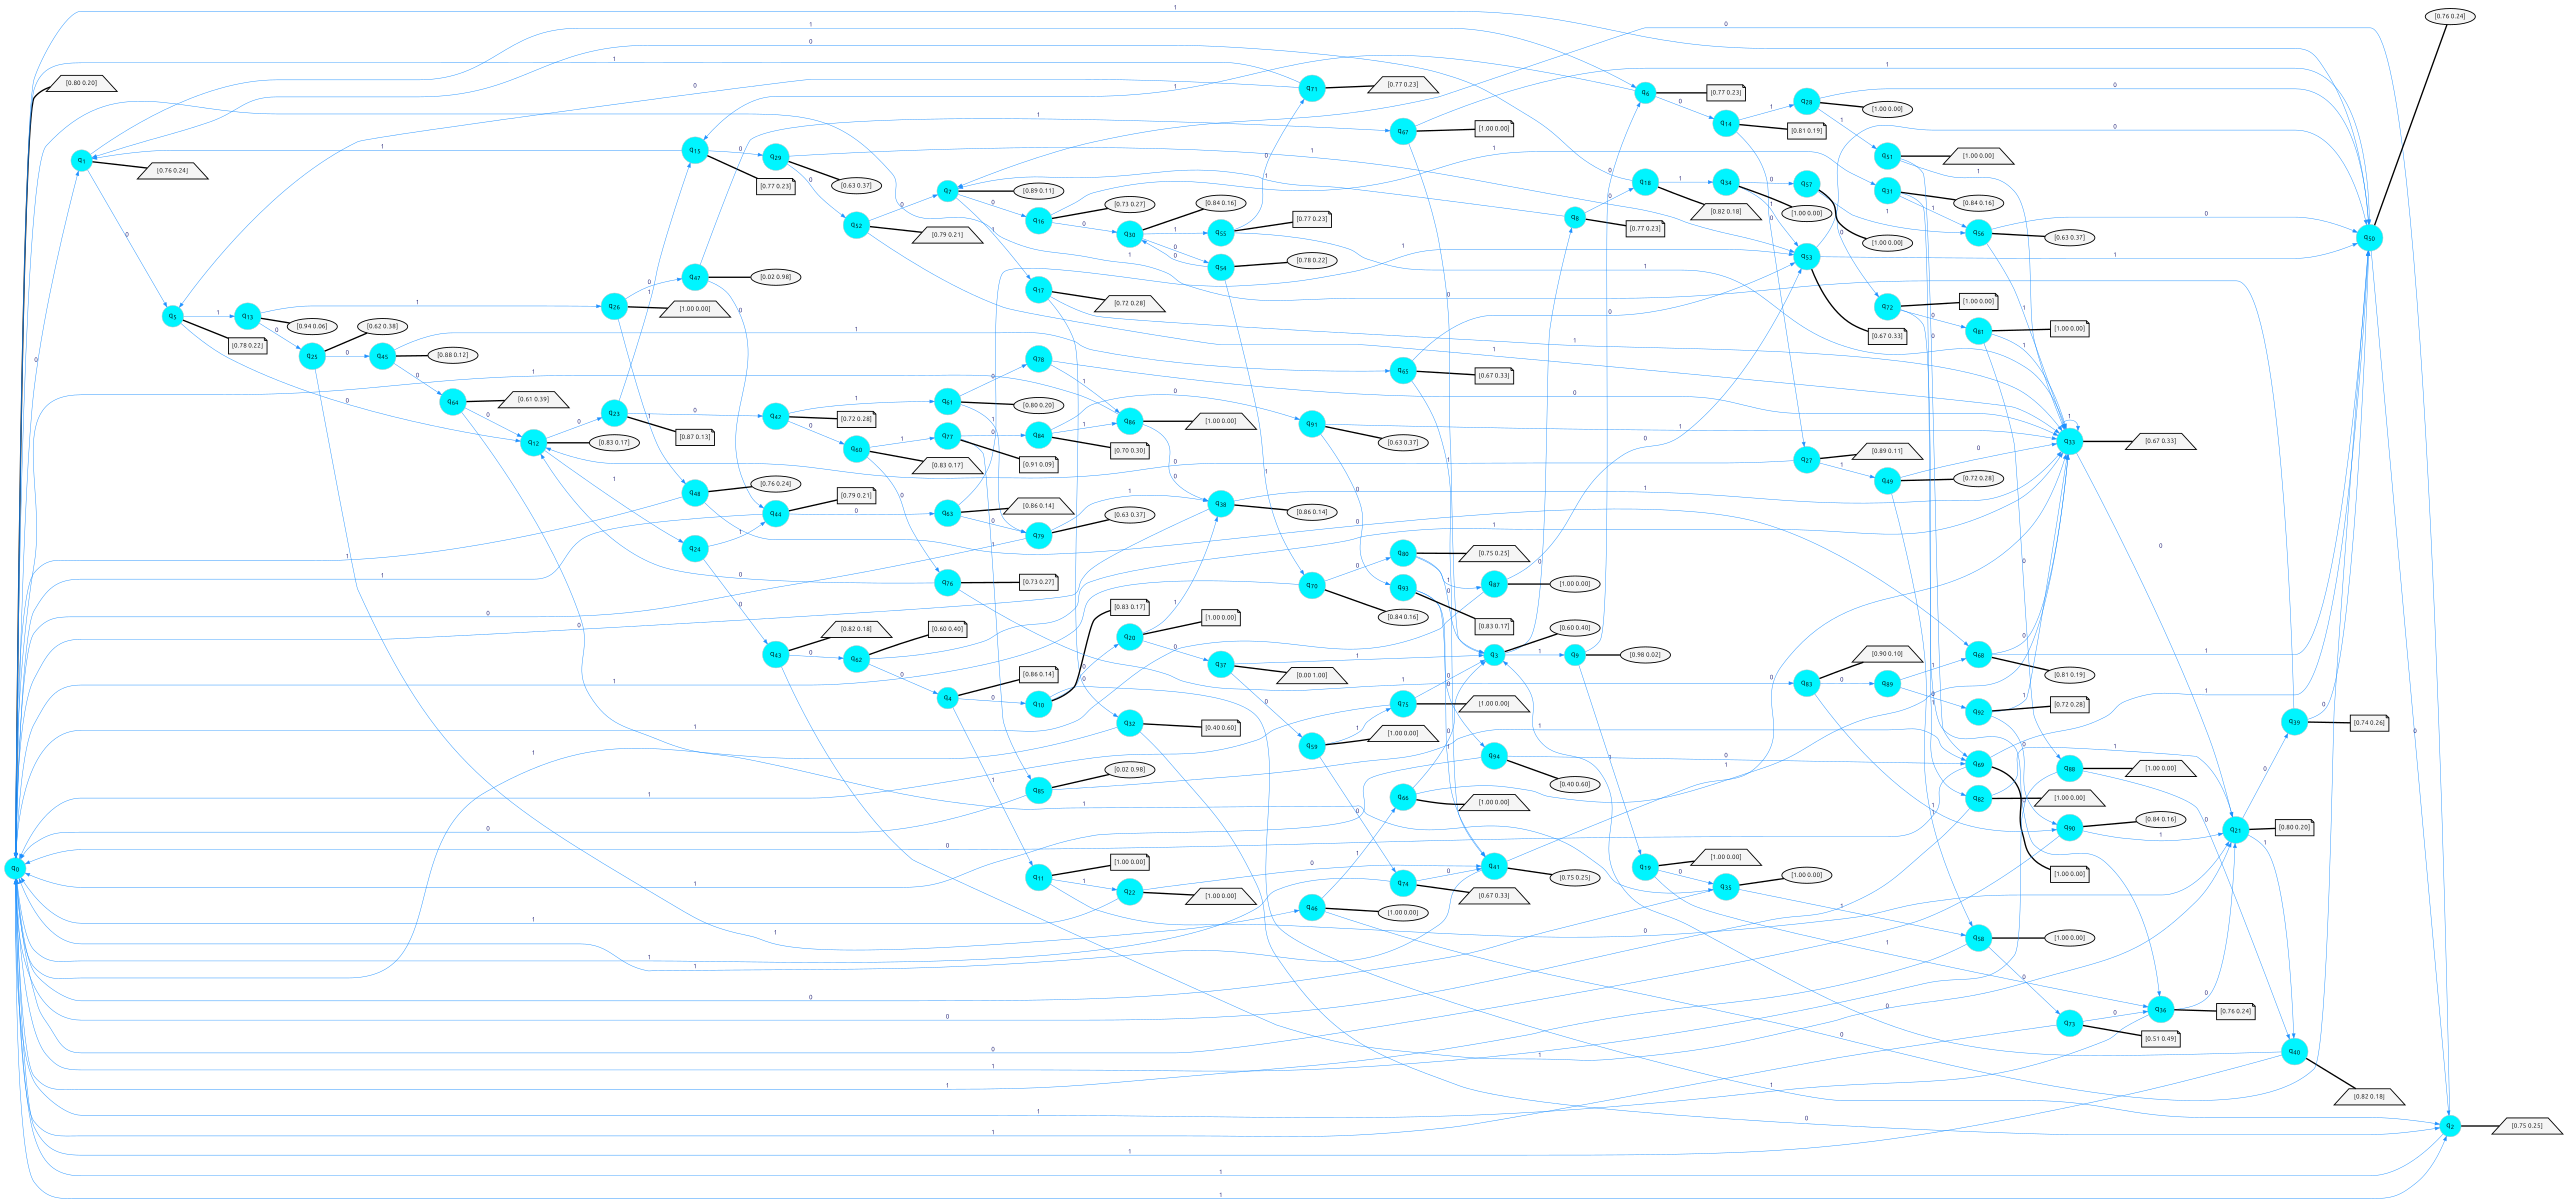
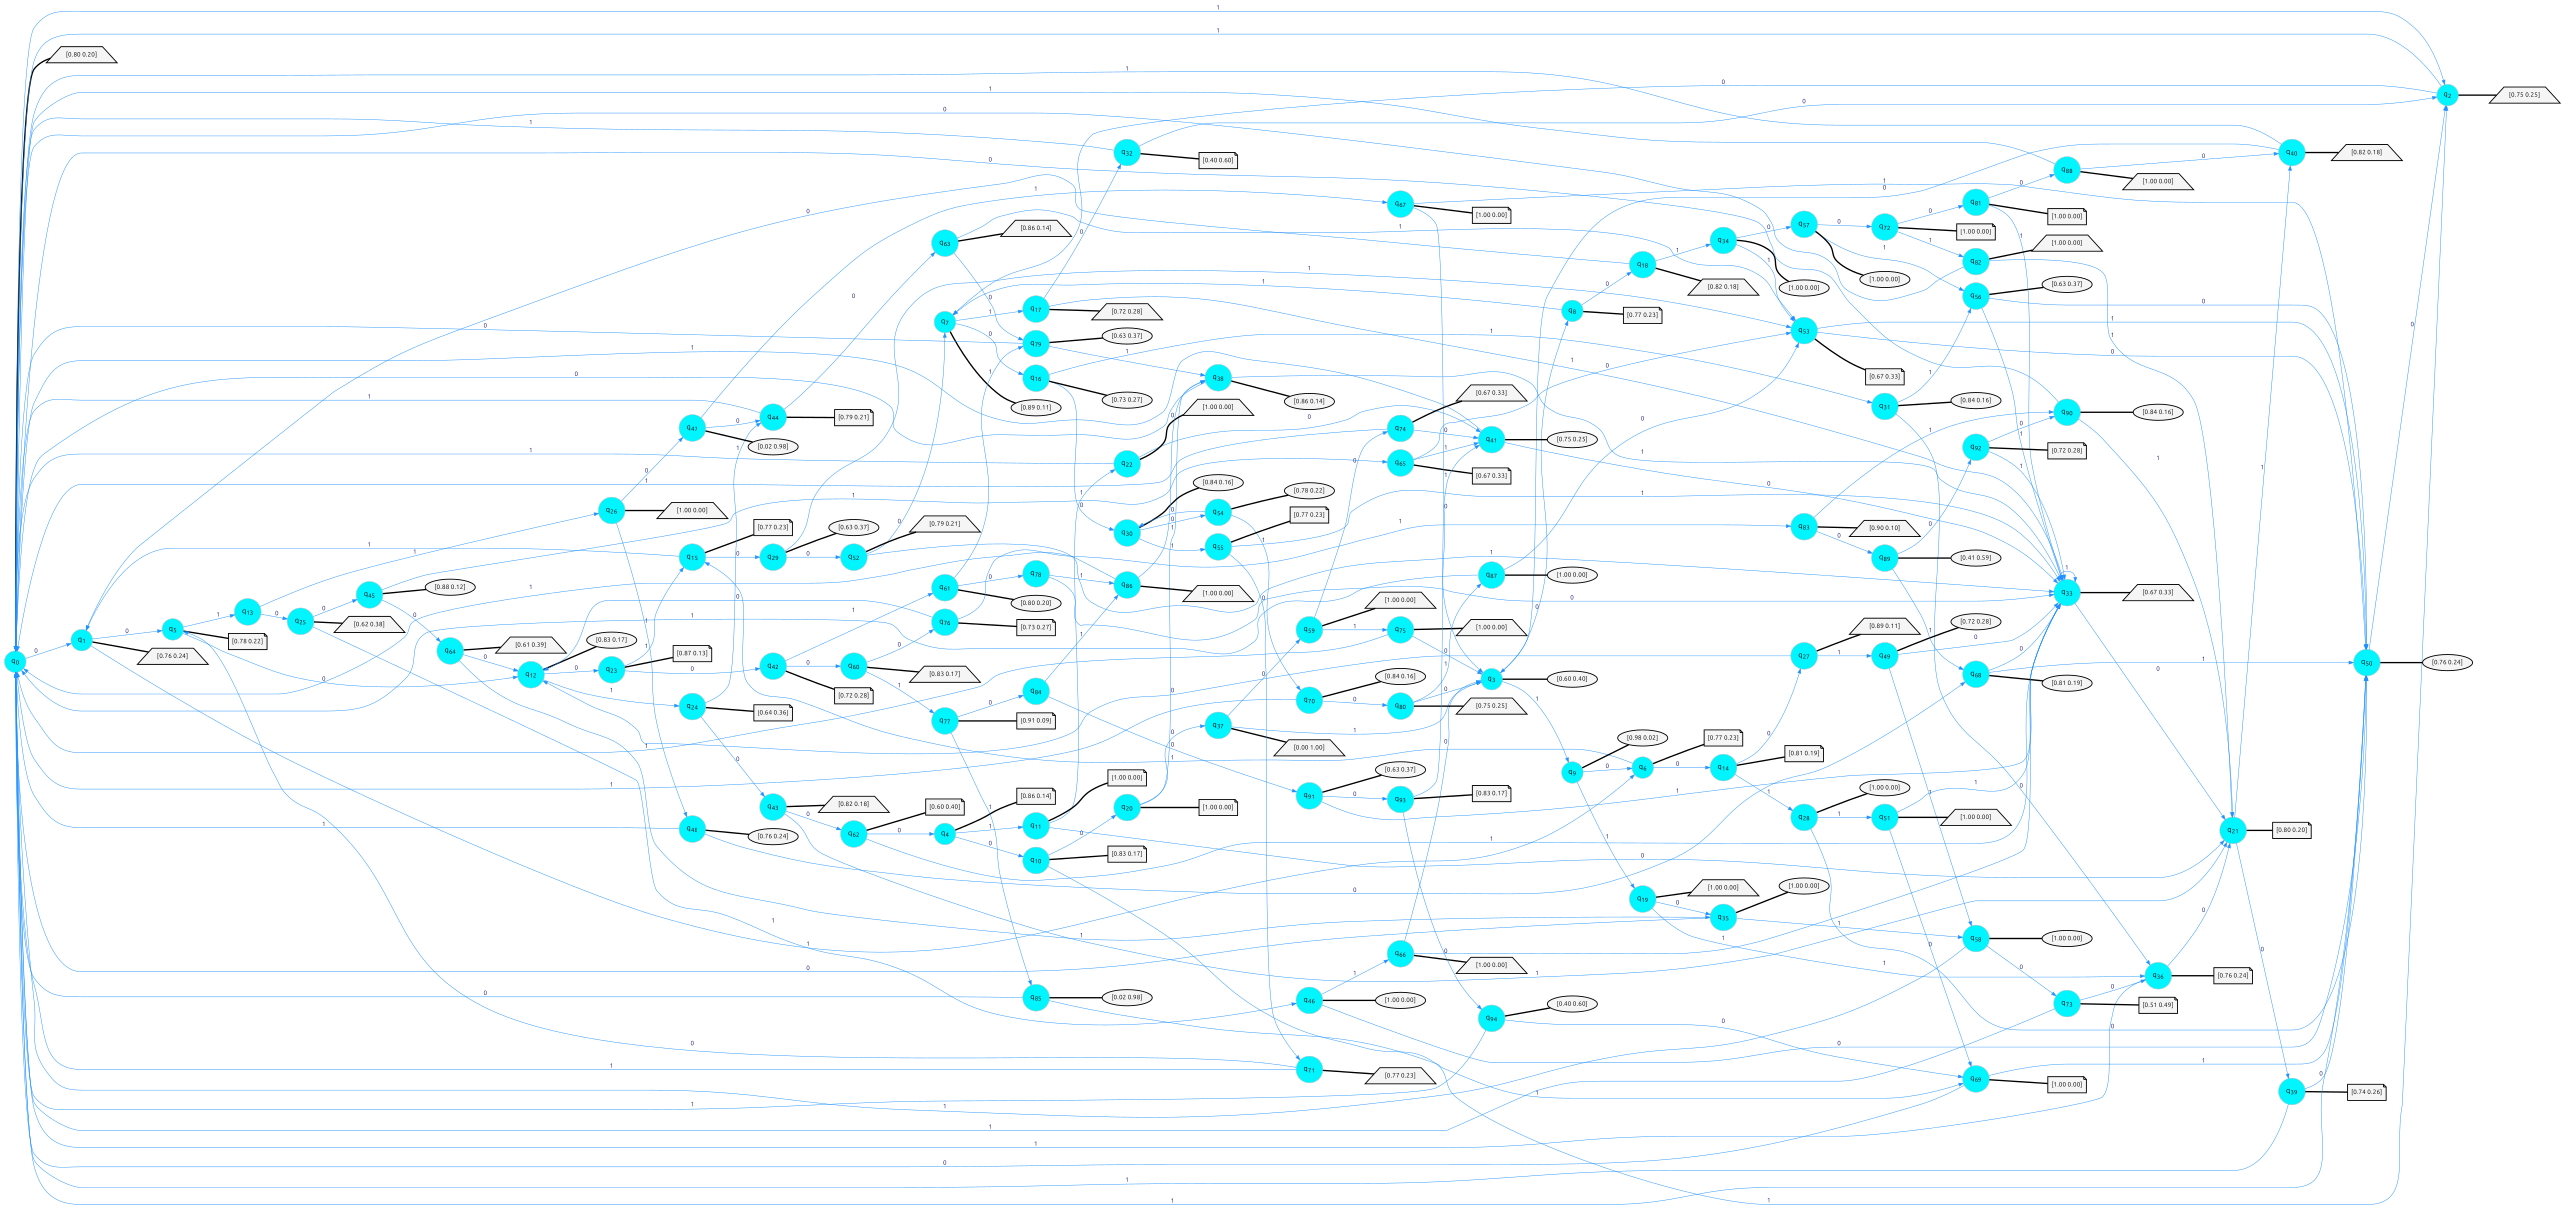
(312, 327) -> none
(383, 327) -> (370, 624)
(1130, 451) -> none
none -> (1976, 558)
none -> (773, 713)
